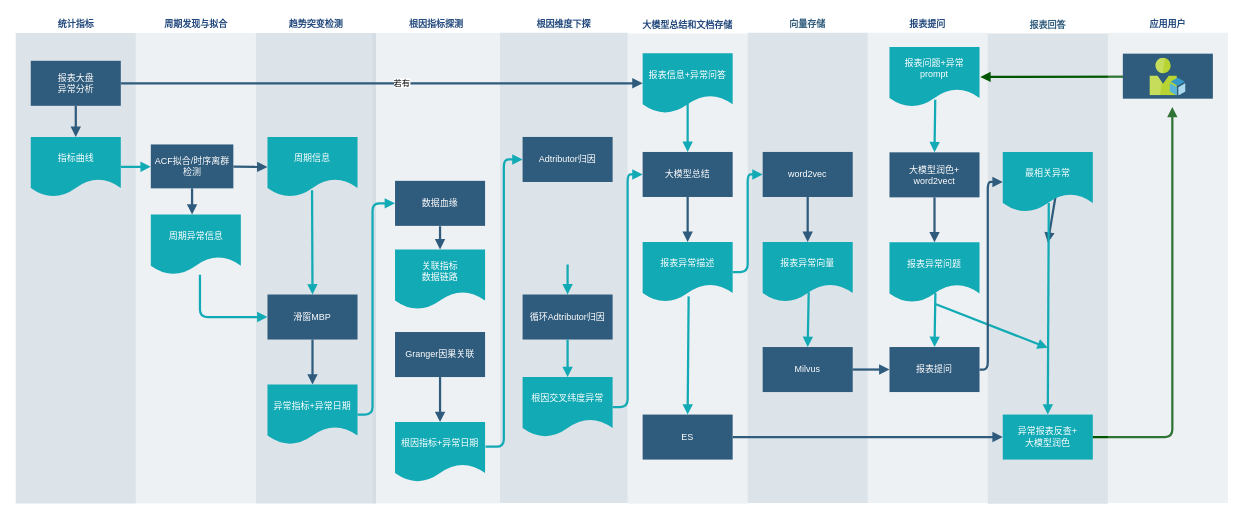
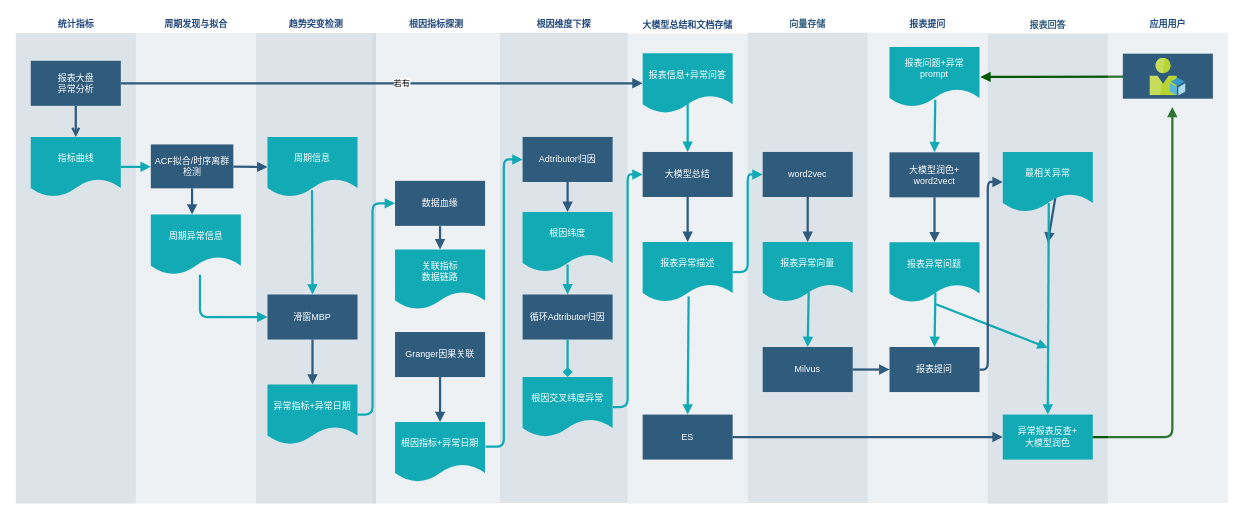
(76, 126) -> (76, 127)
none -> (567, 192)
none -> (567, 242)
(567, 366) -> (567, 367)
